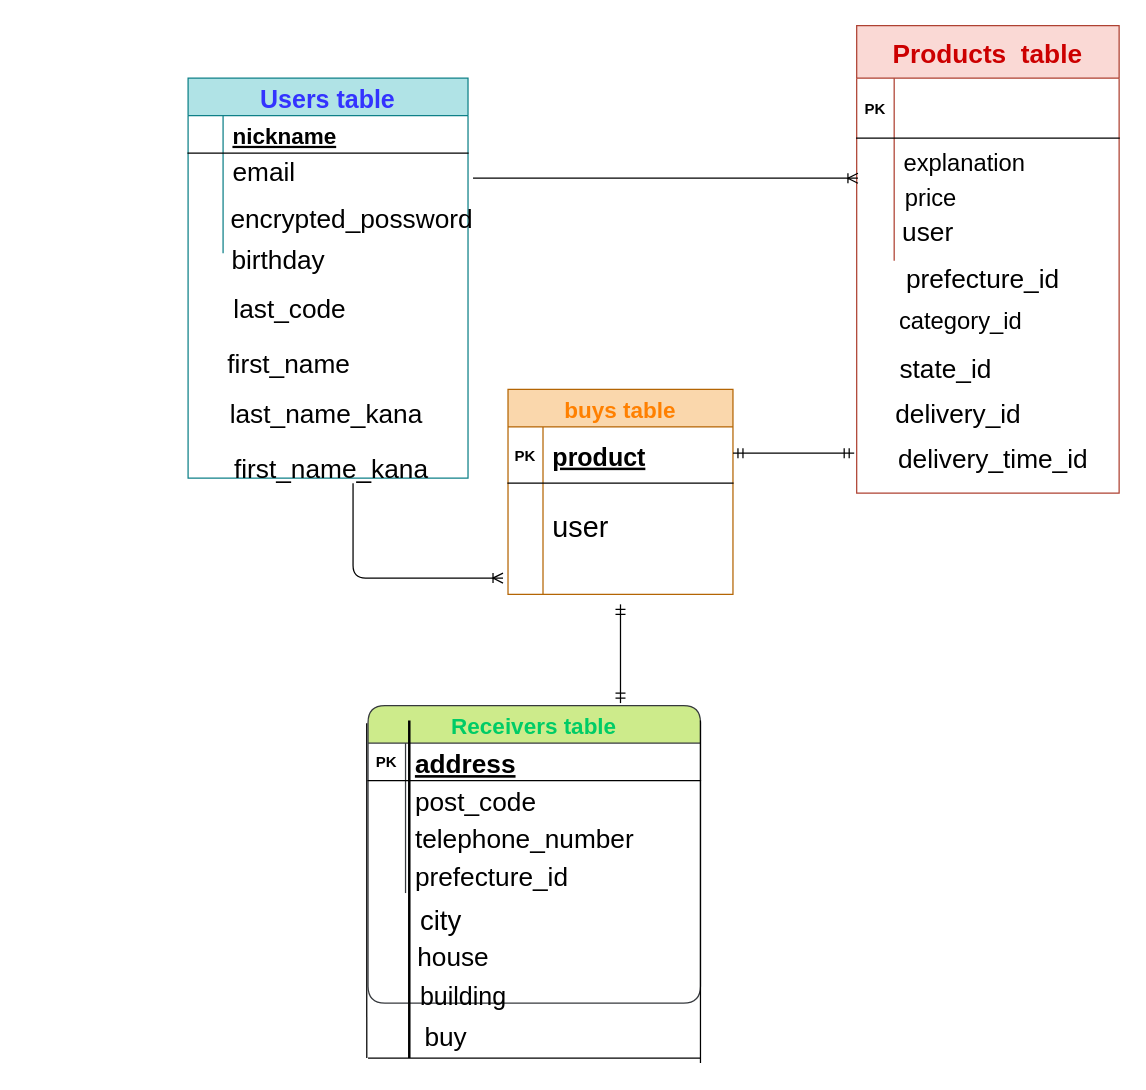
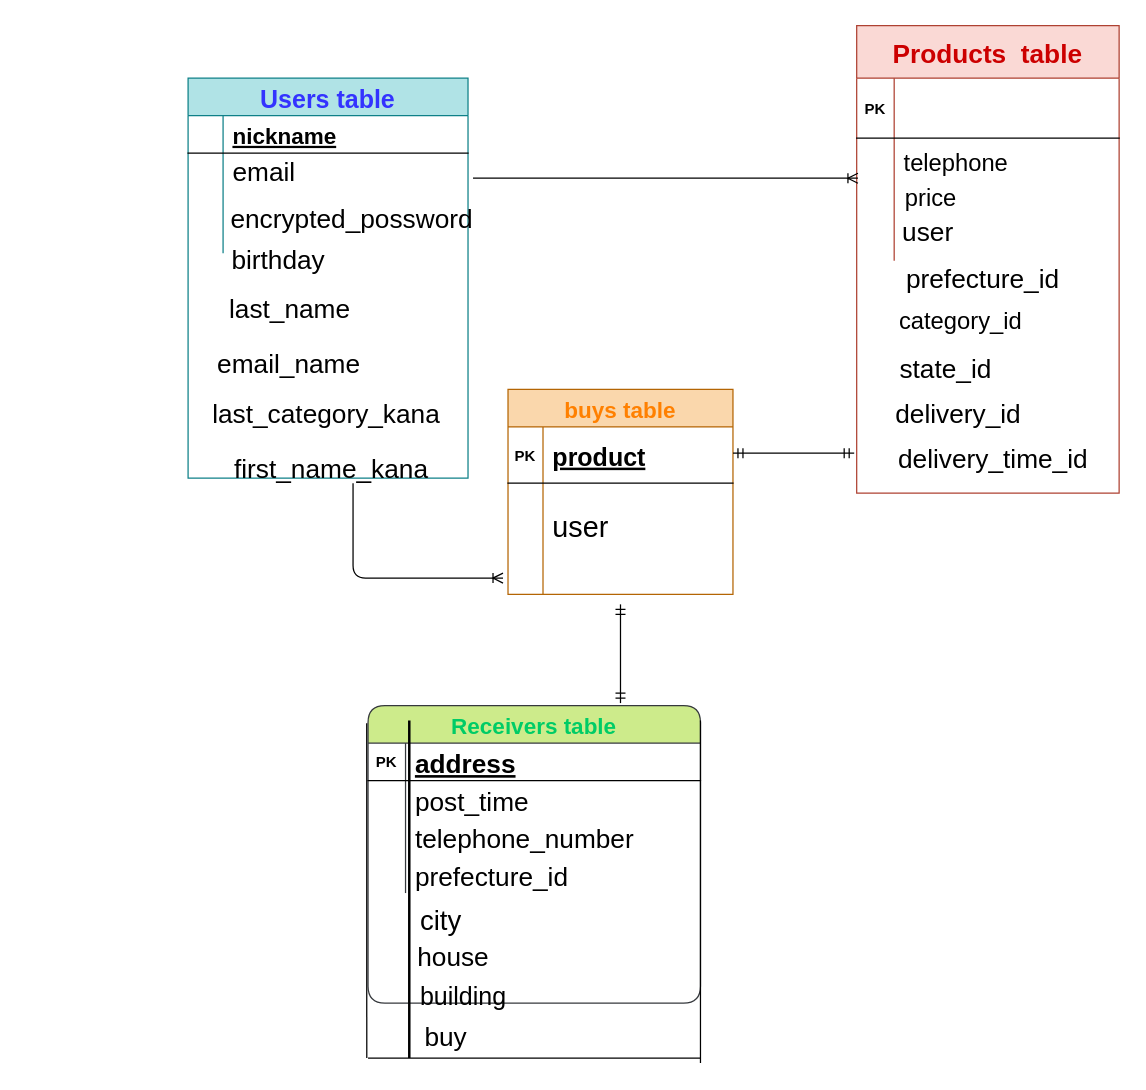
(971, 163) -> (961, 163)
(254, 308) -> (254, 308)
(264, 363) -> (264, 363)
(254, 413) -> (254, 413)
(481, 802) -> (478, 802)
